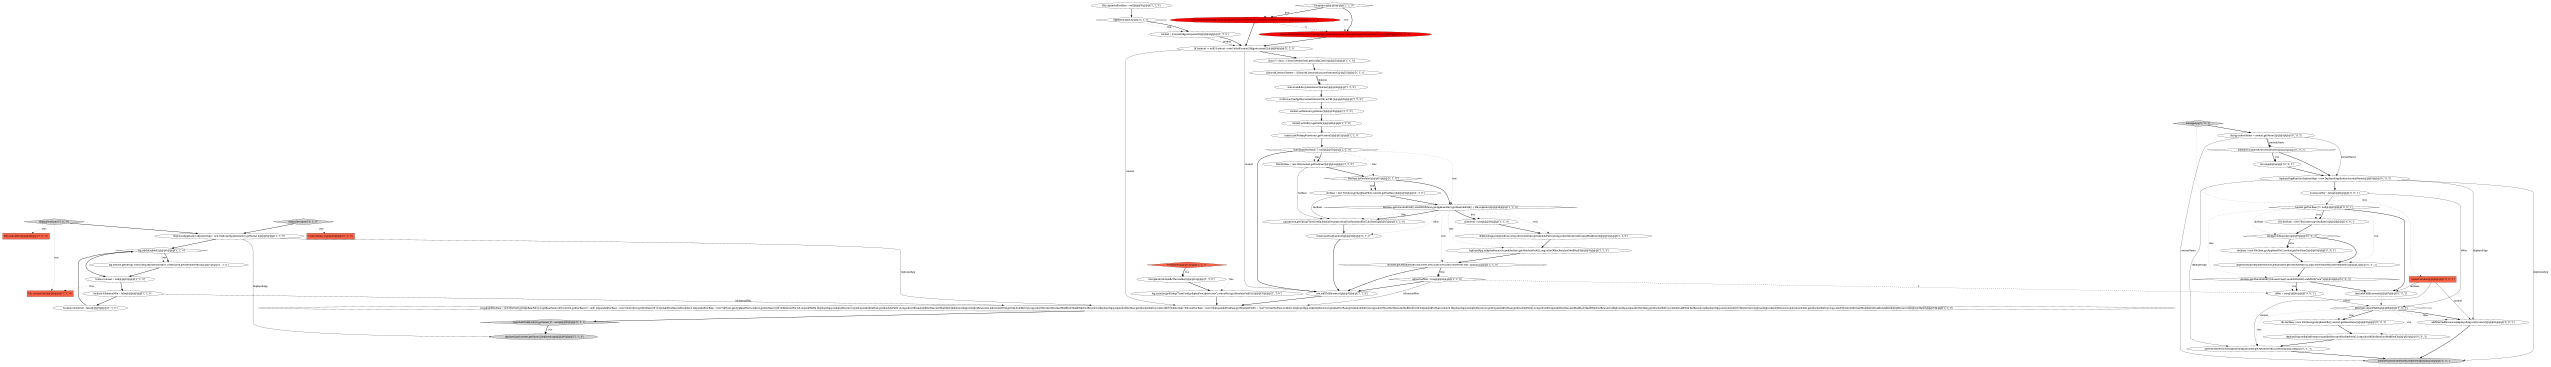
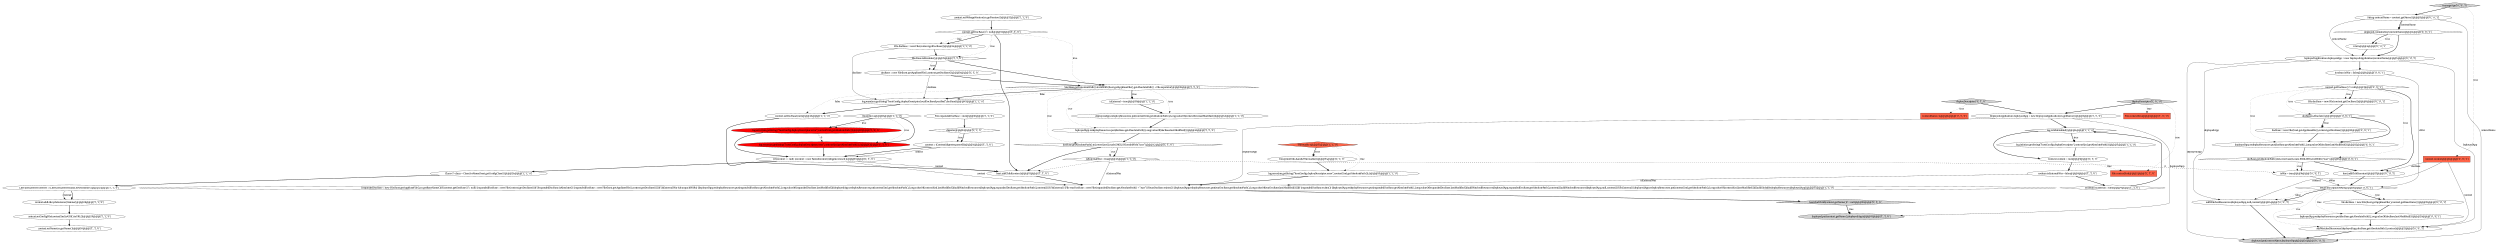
(1322, 123) -> none
(2259, 222) -> (2291, 102)
(1392, 286) -> (1069, 166)
(2381, 300) -> (2358, 180)
(90, 308) -> (2112, 188)
